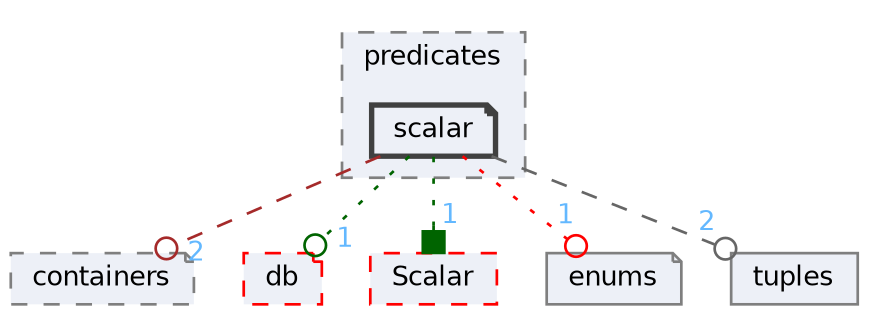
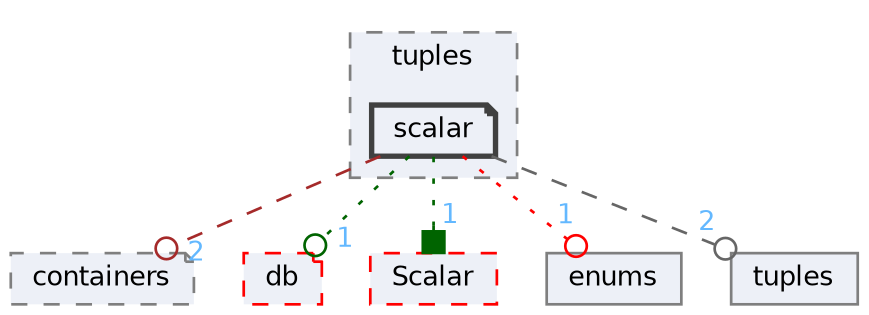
(434, 58) -> (434, 58)
(614, 279) -> (614, 279)
